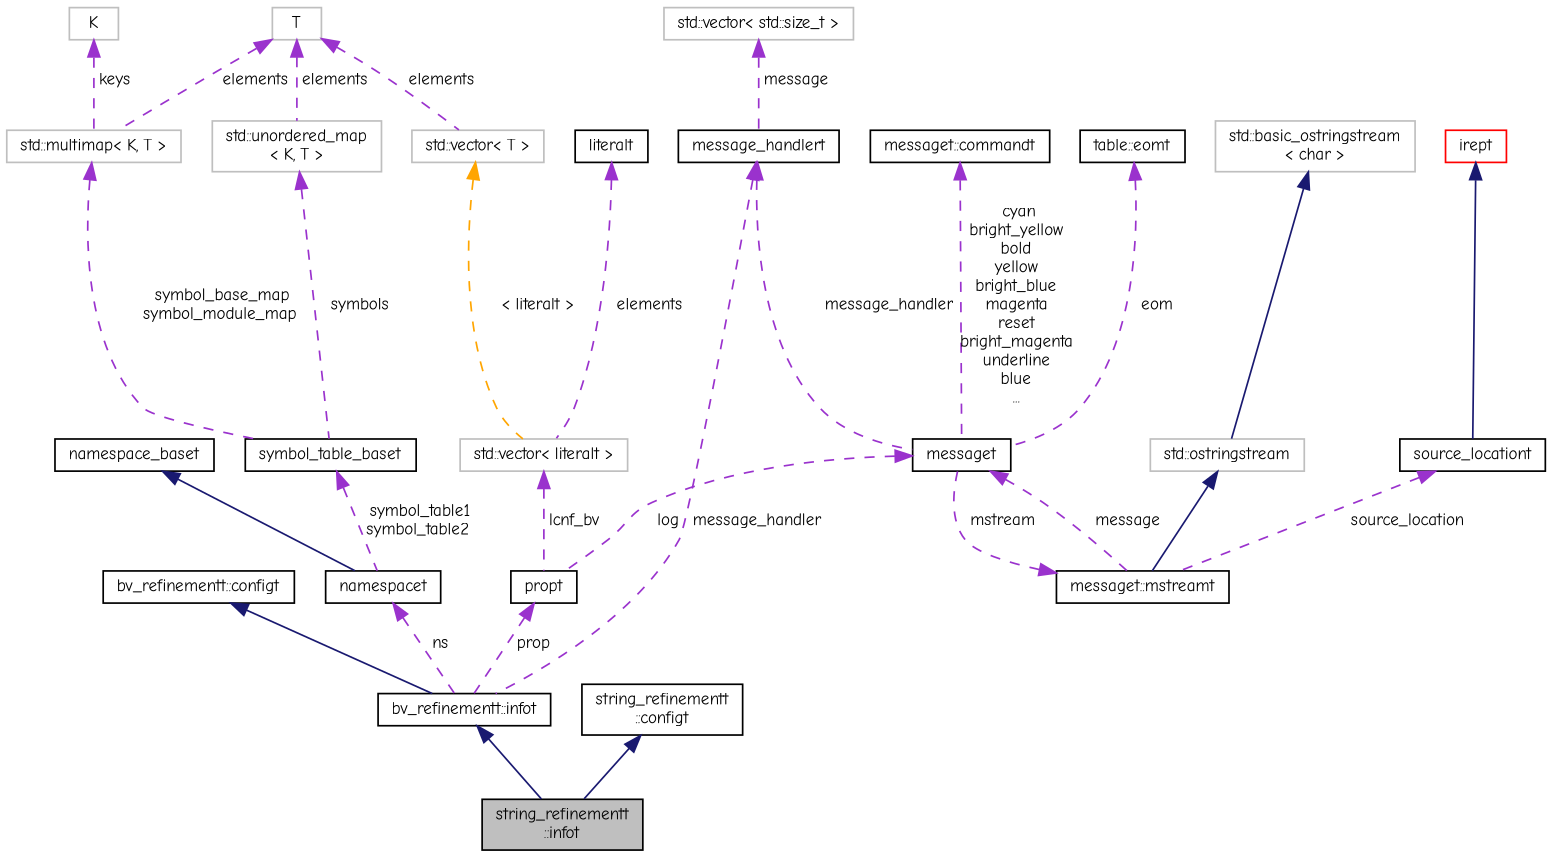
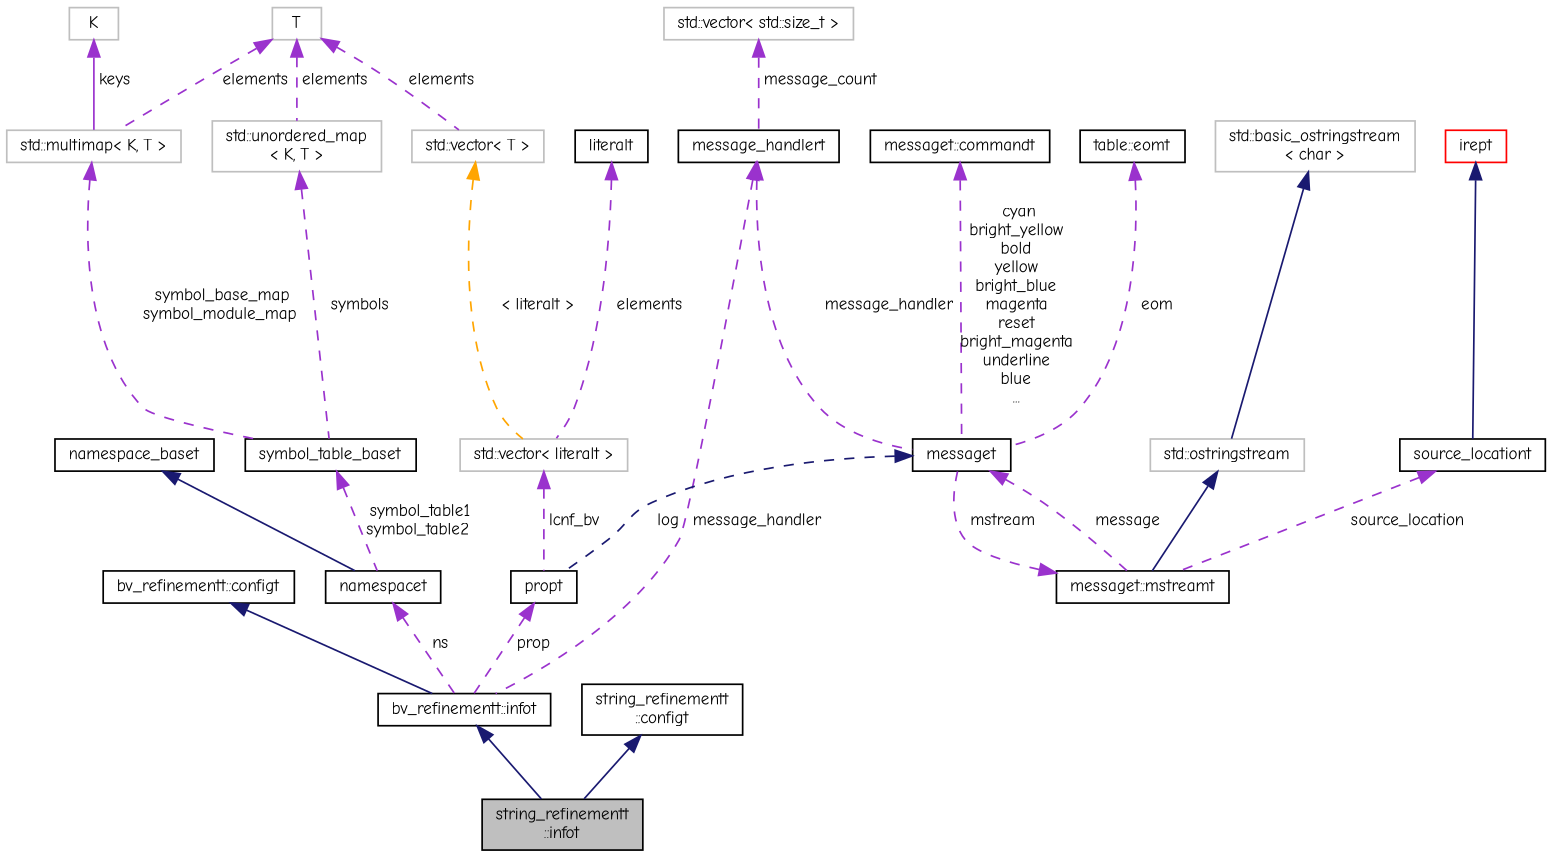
(794, 80) -> (818, 80)
(94, 94) -> (94, 94)
(717, 480) -> (717, 480)
